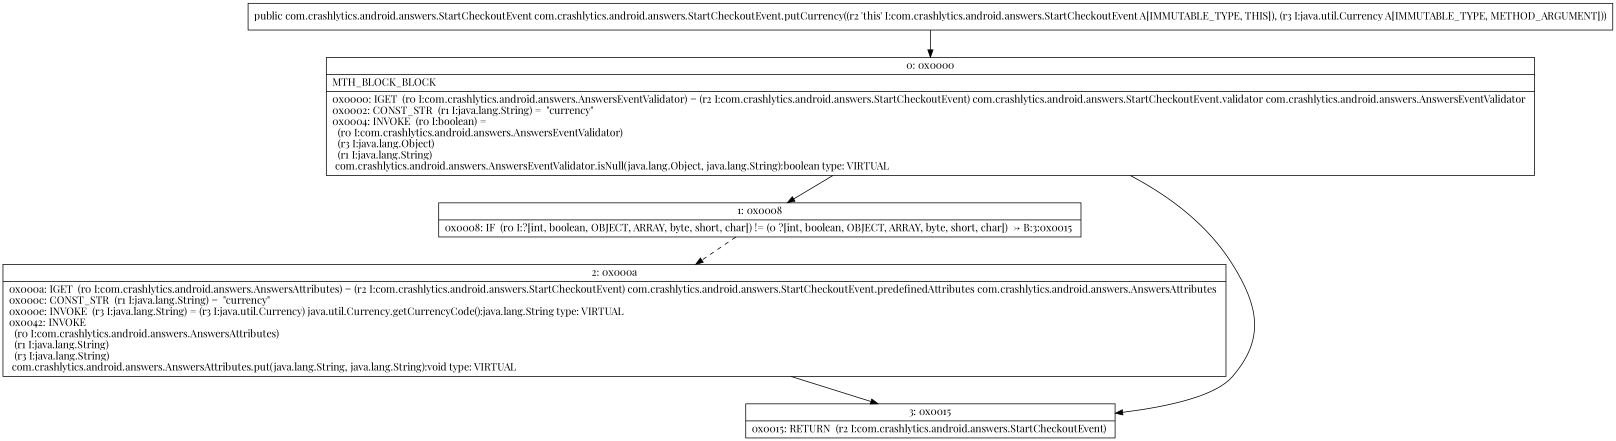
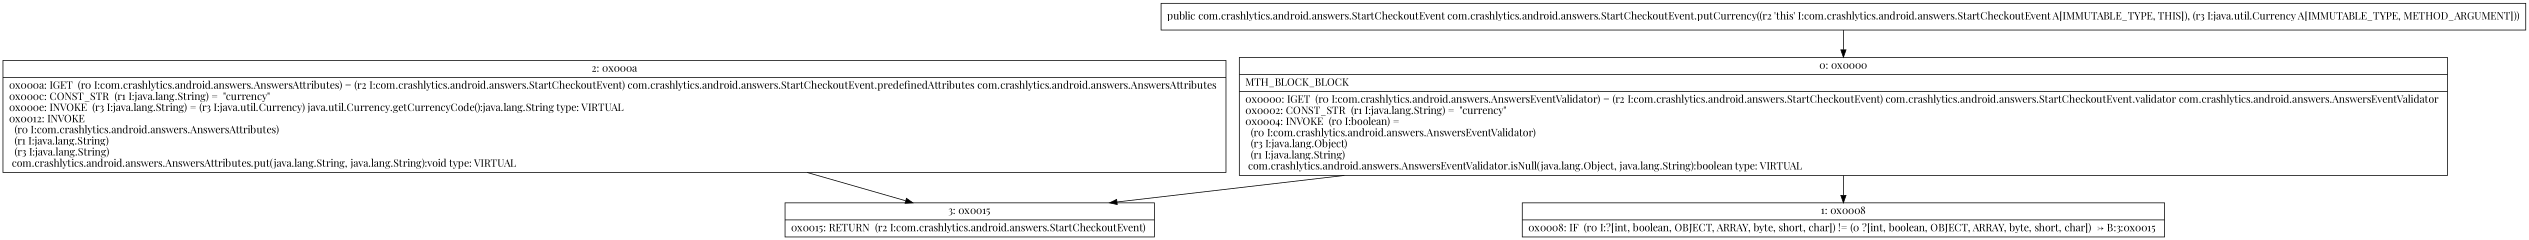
(719, 249) -> none
(50, 323) -> (50, 119)
